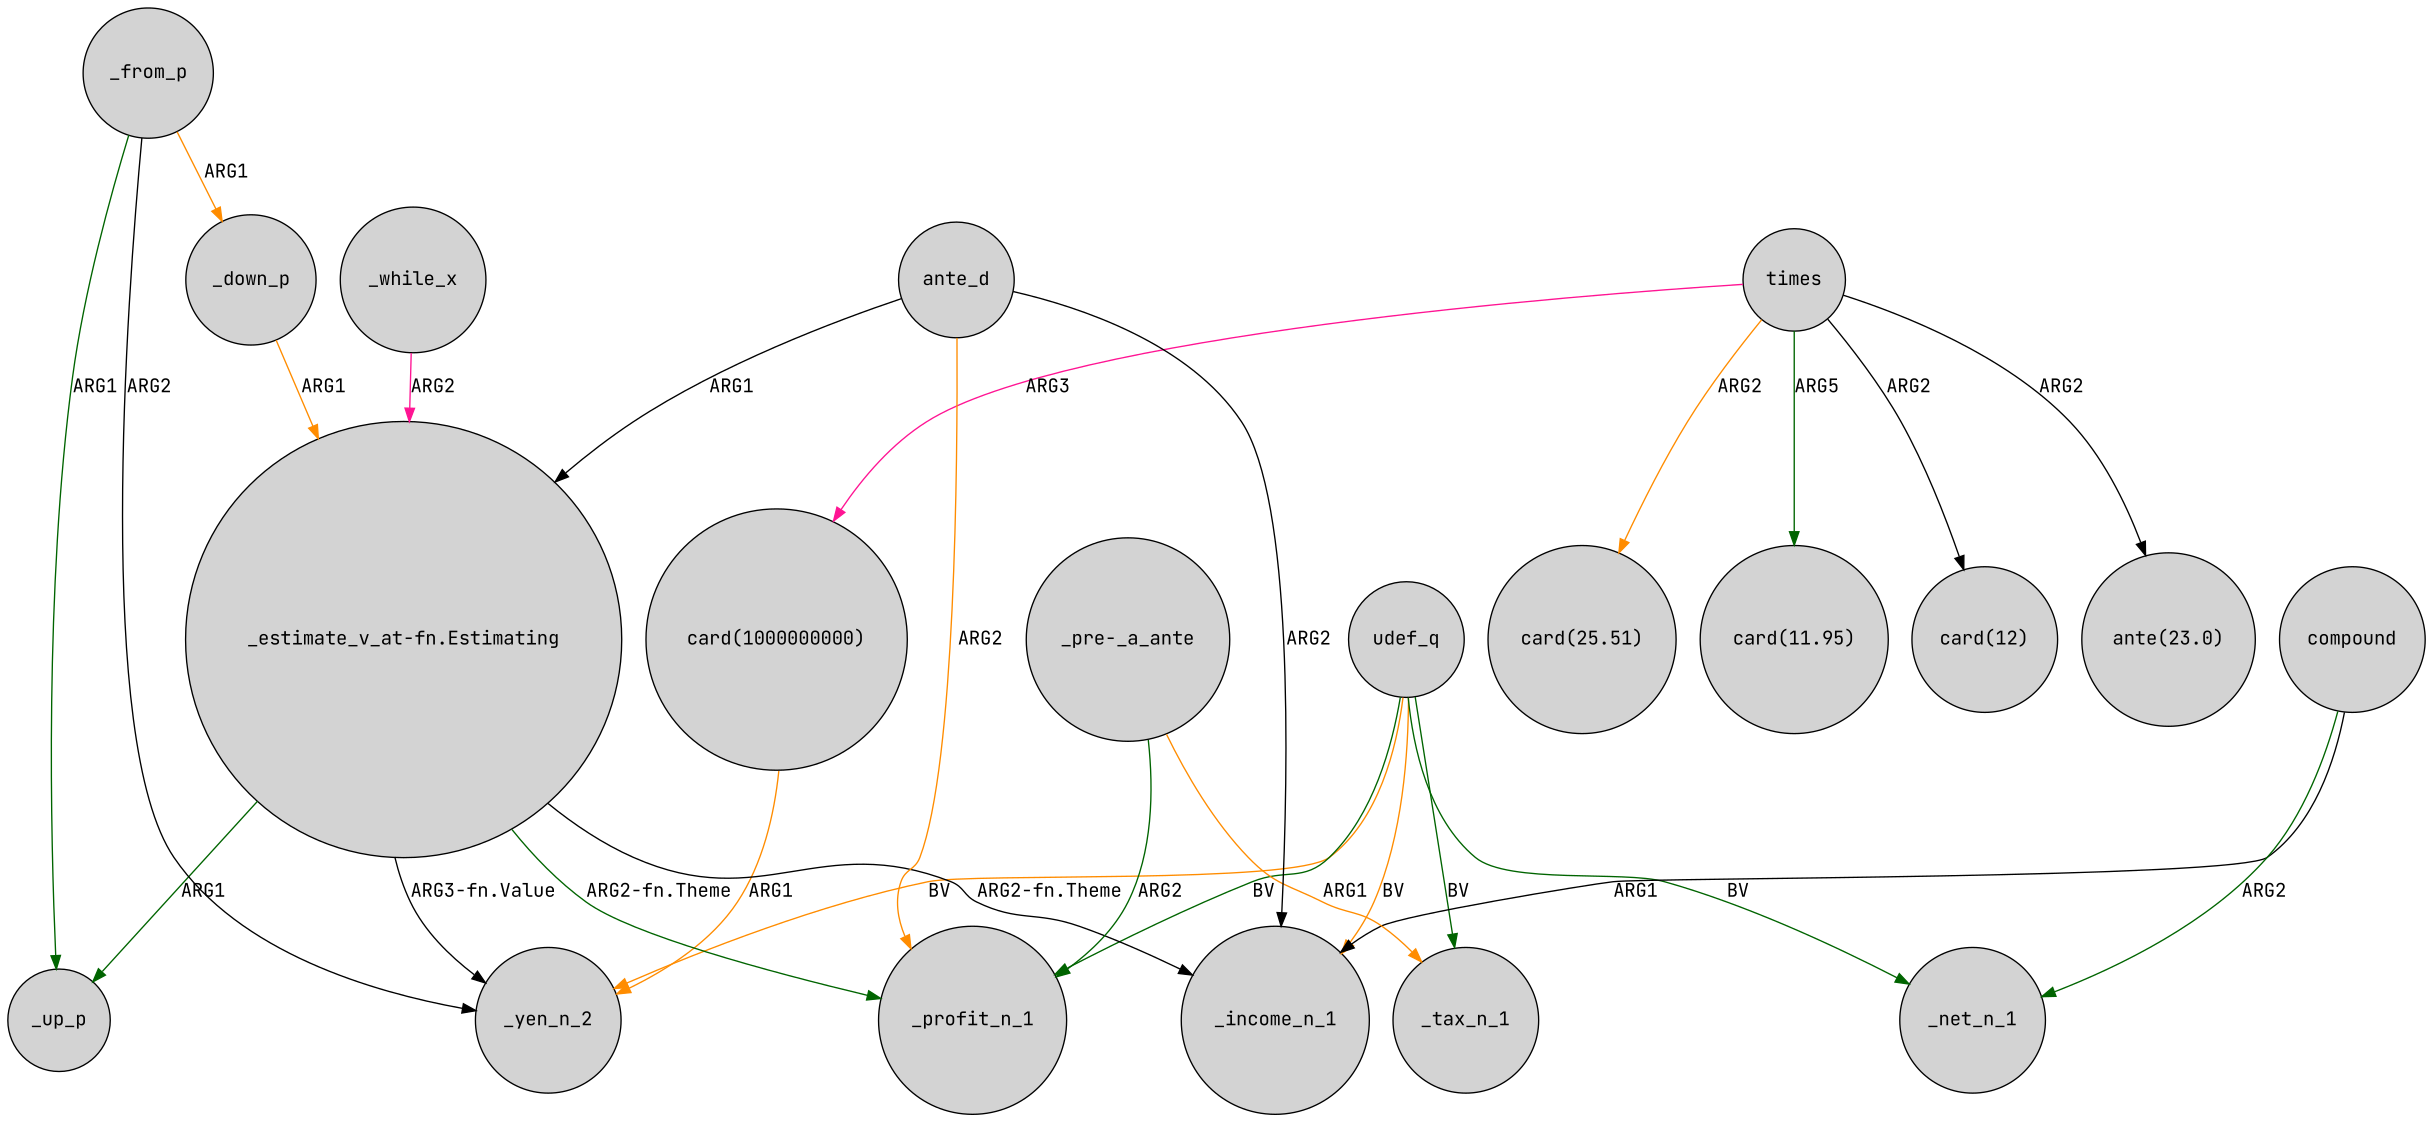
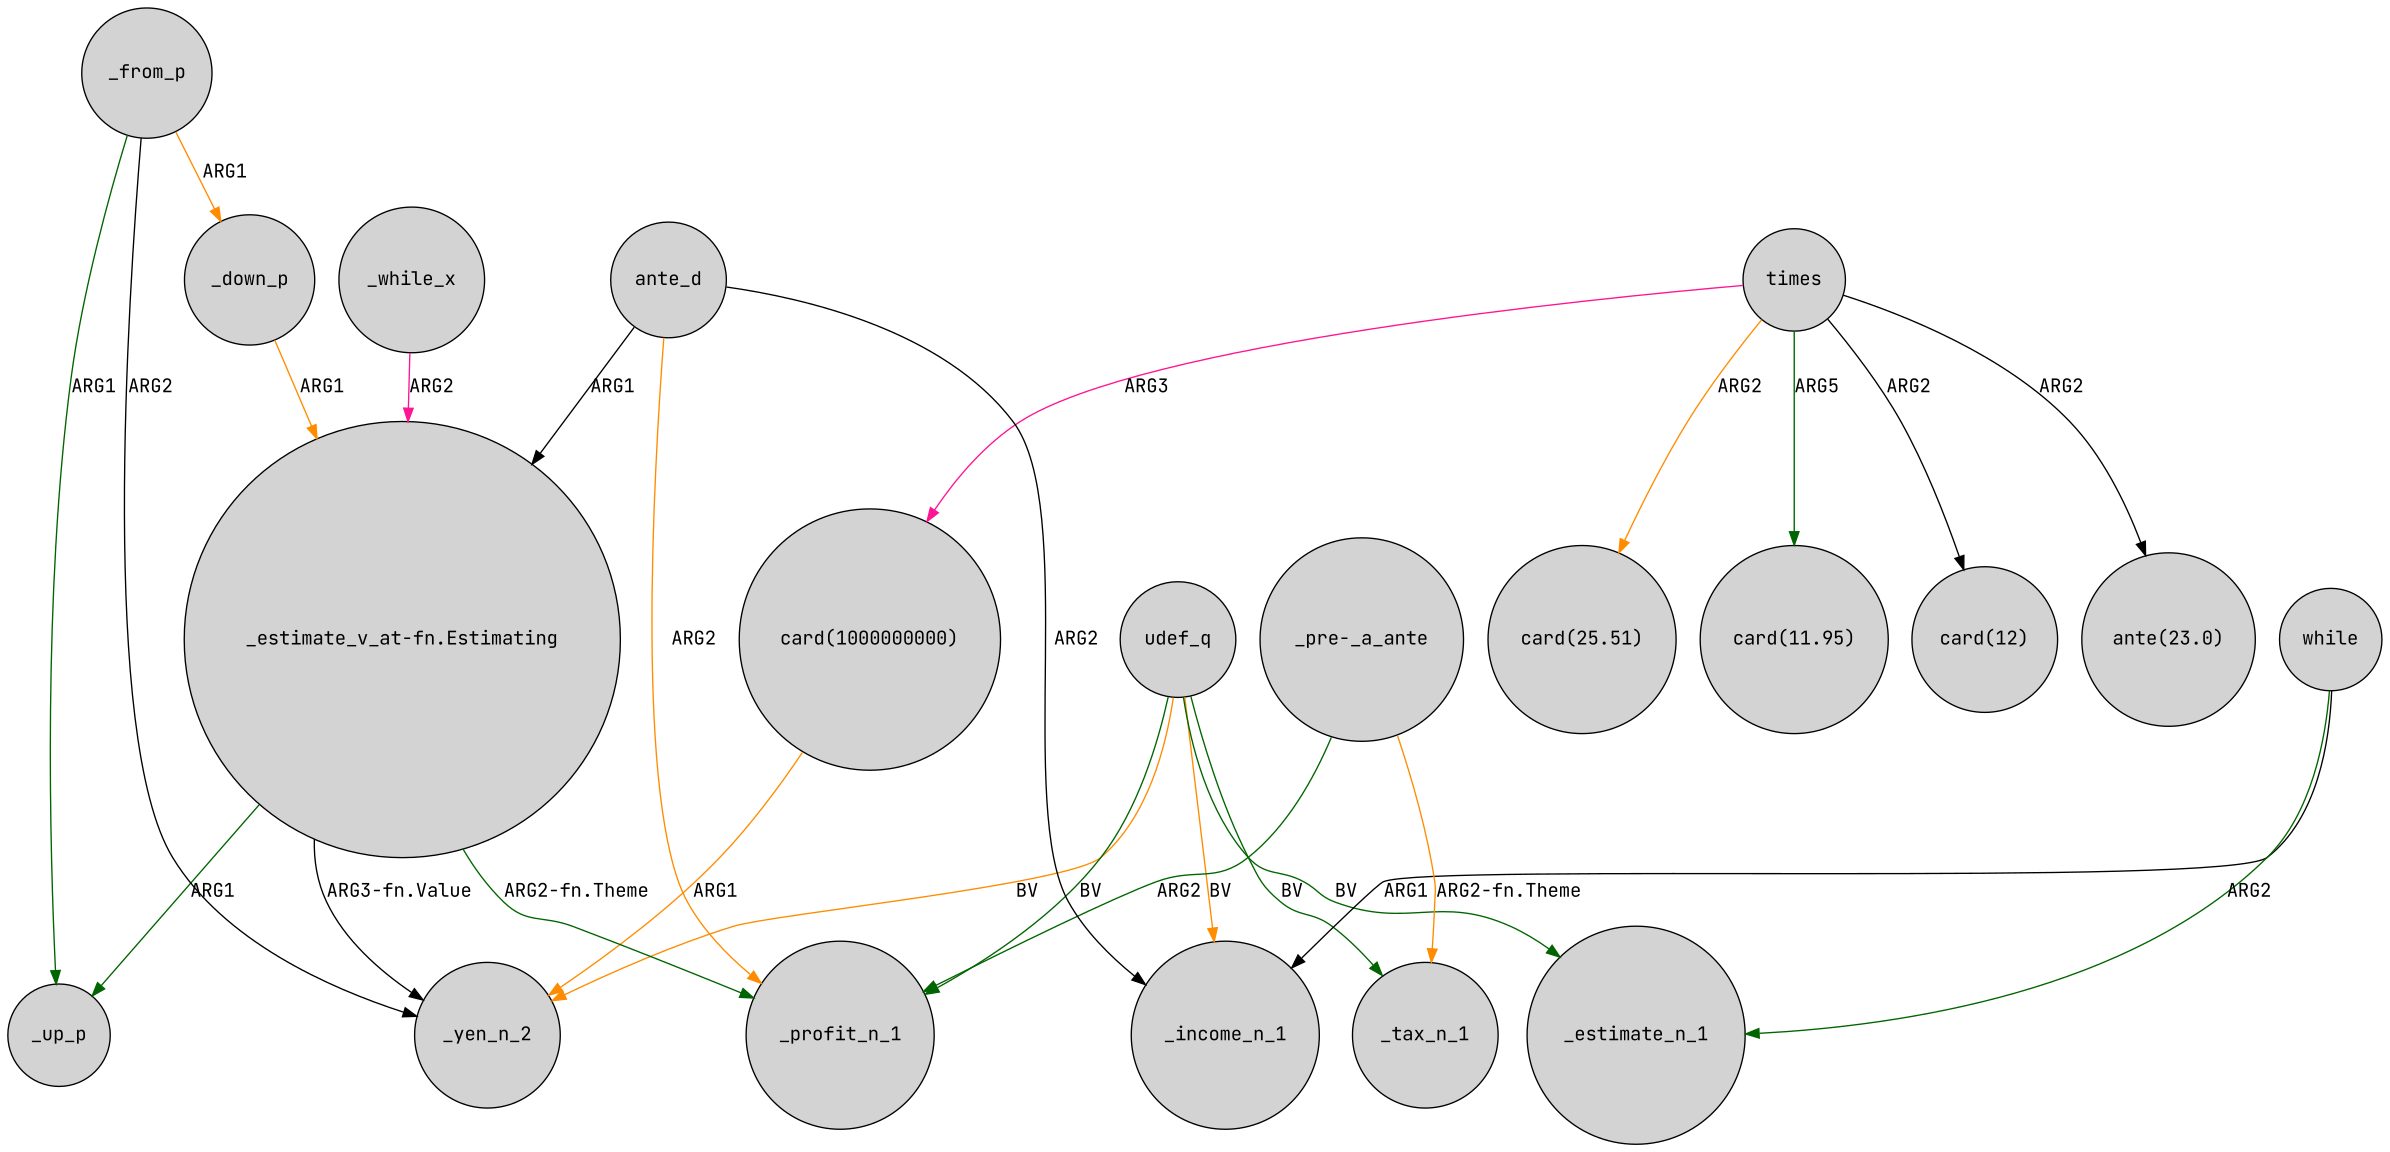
(2352, 640) -> (2331, 640)
(865, 864) -> none
(1346, 892) -> (1509, 892)
(1973, 1020) -> (1636, 1035)
